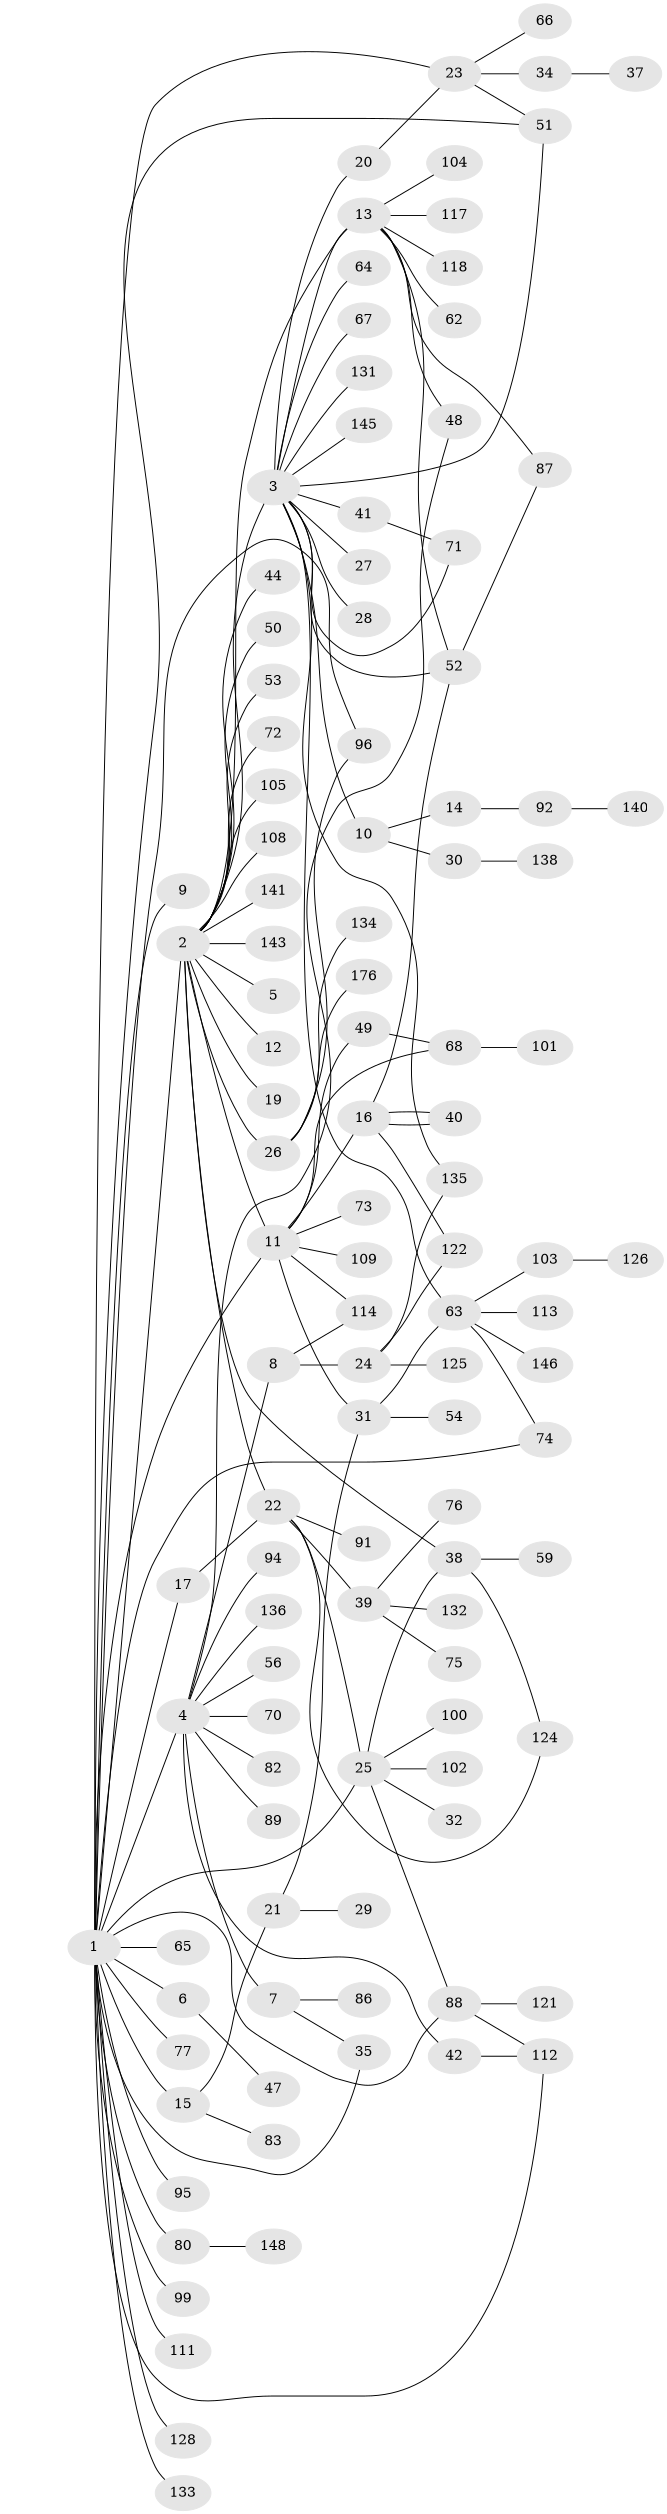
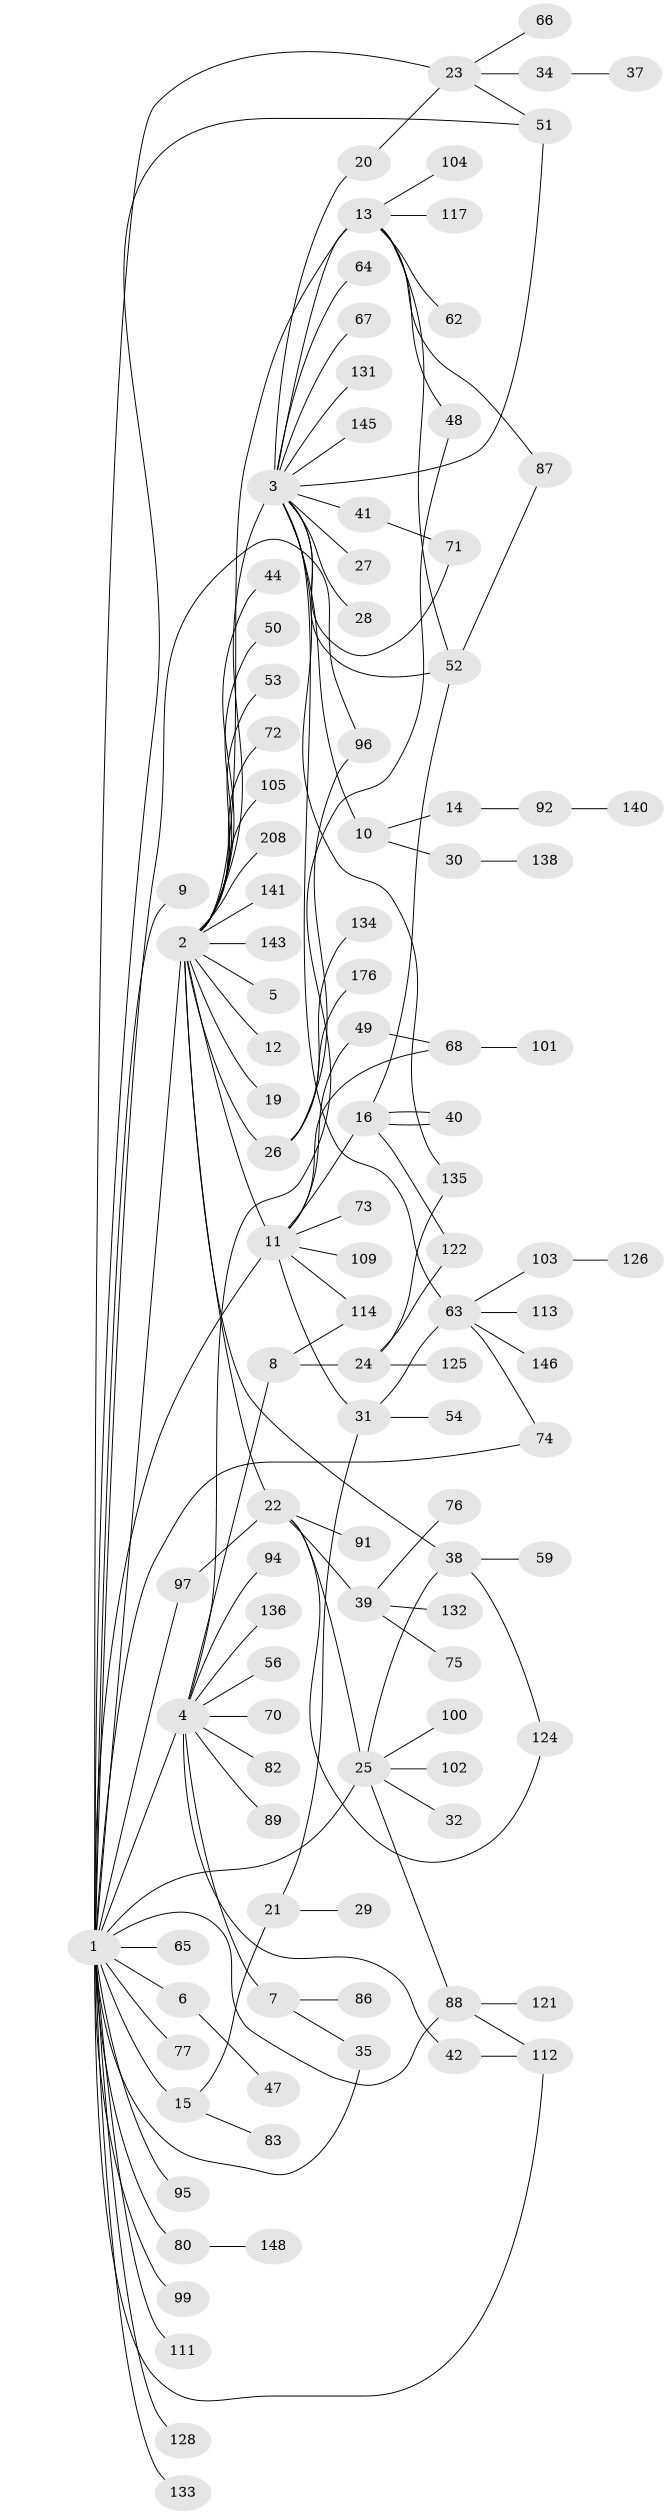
(455, 268) -> none
(274, 839) -> (274, 839)
(183, 1585) -> (183, 1585)
